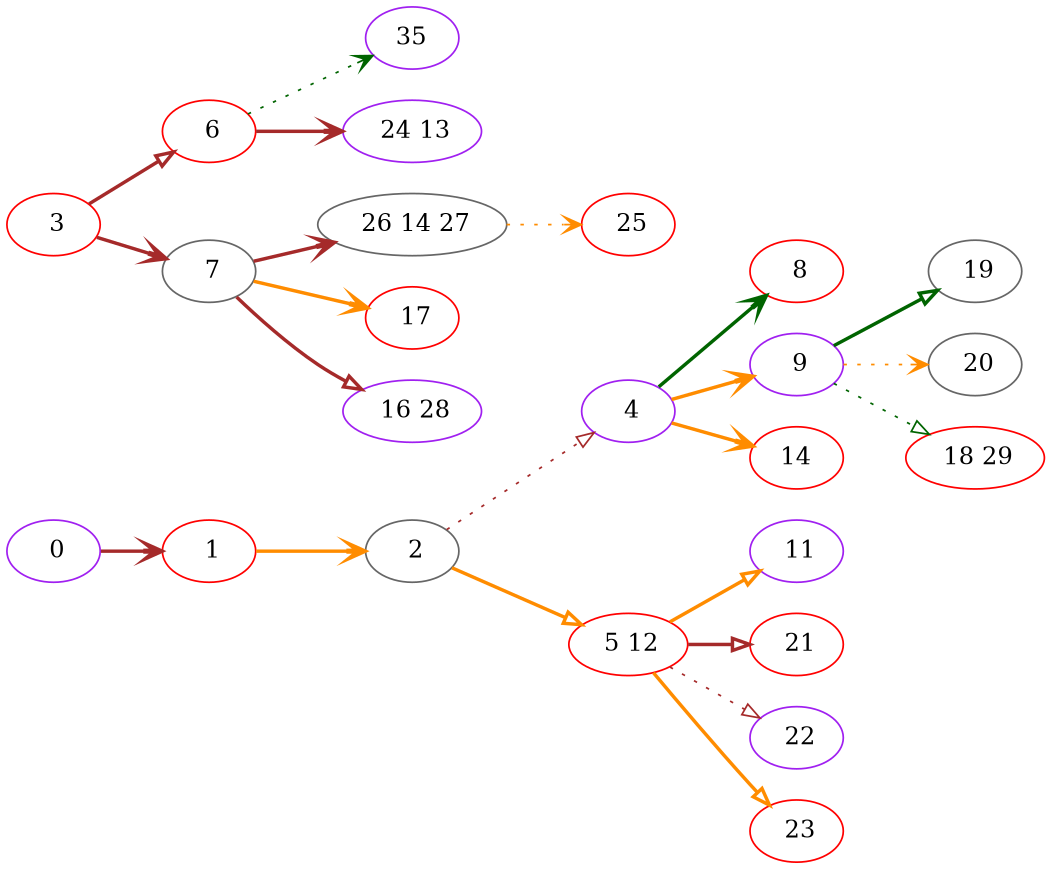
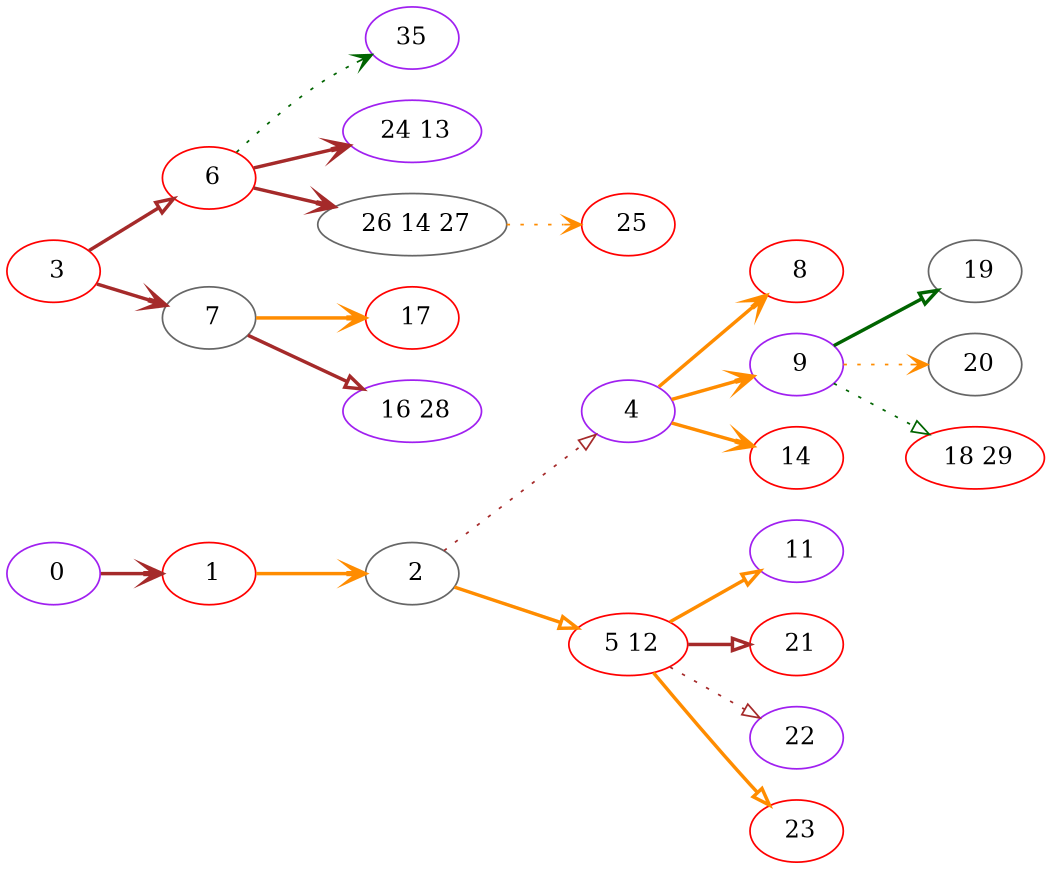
(286, 254) -> (286, 195)
(706, 347) -> (706, 347)
